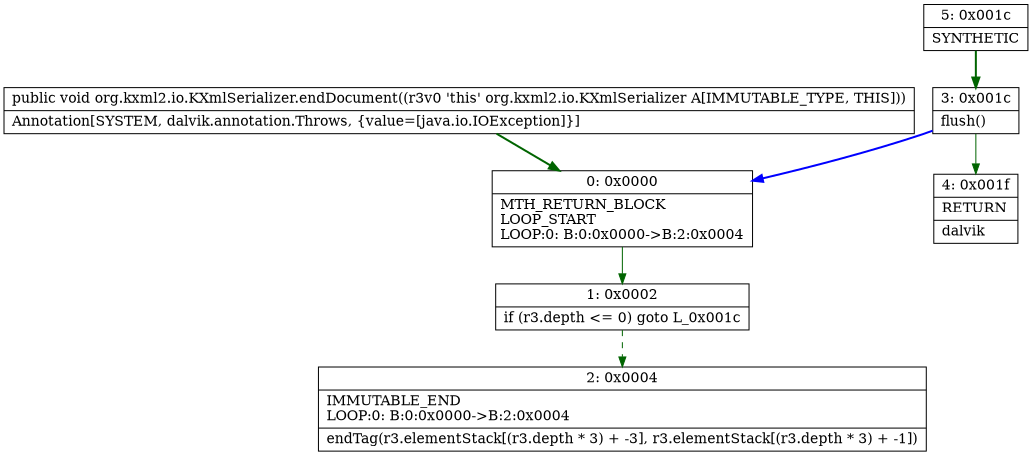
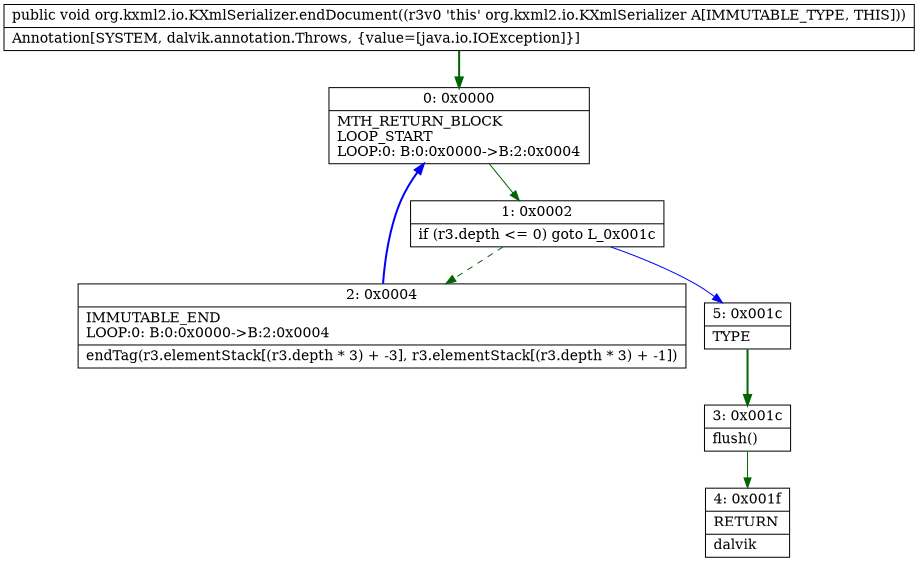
(976, 39) -> (732, 337)
(848, 157) -> (392, 225)
none -> (664, 268)
